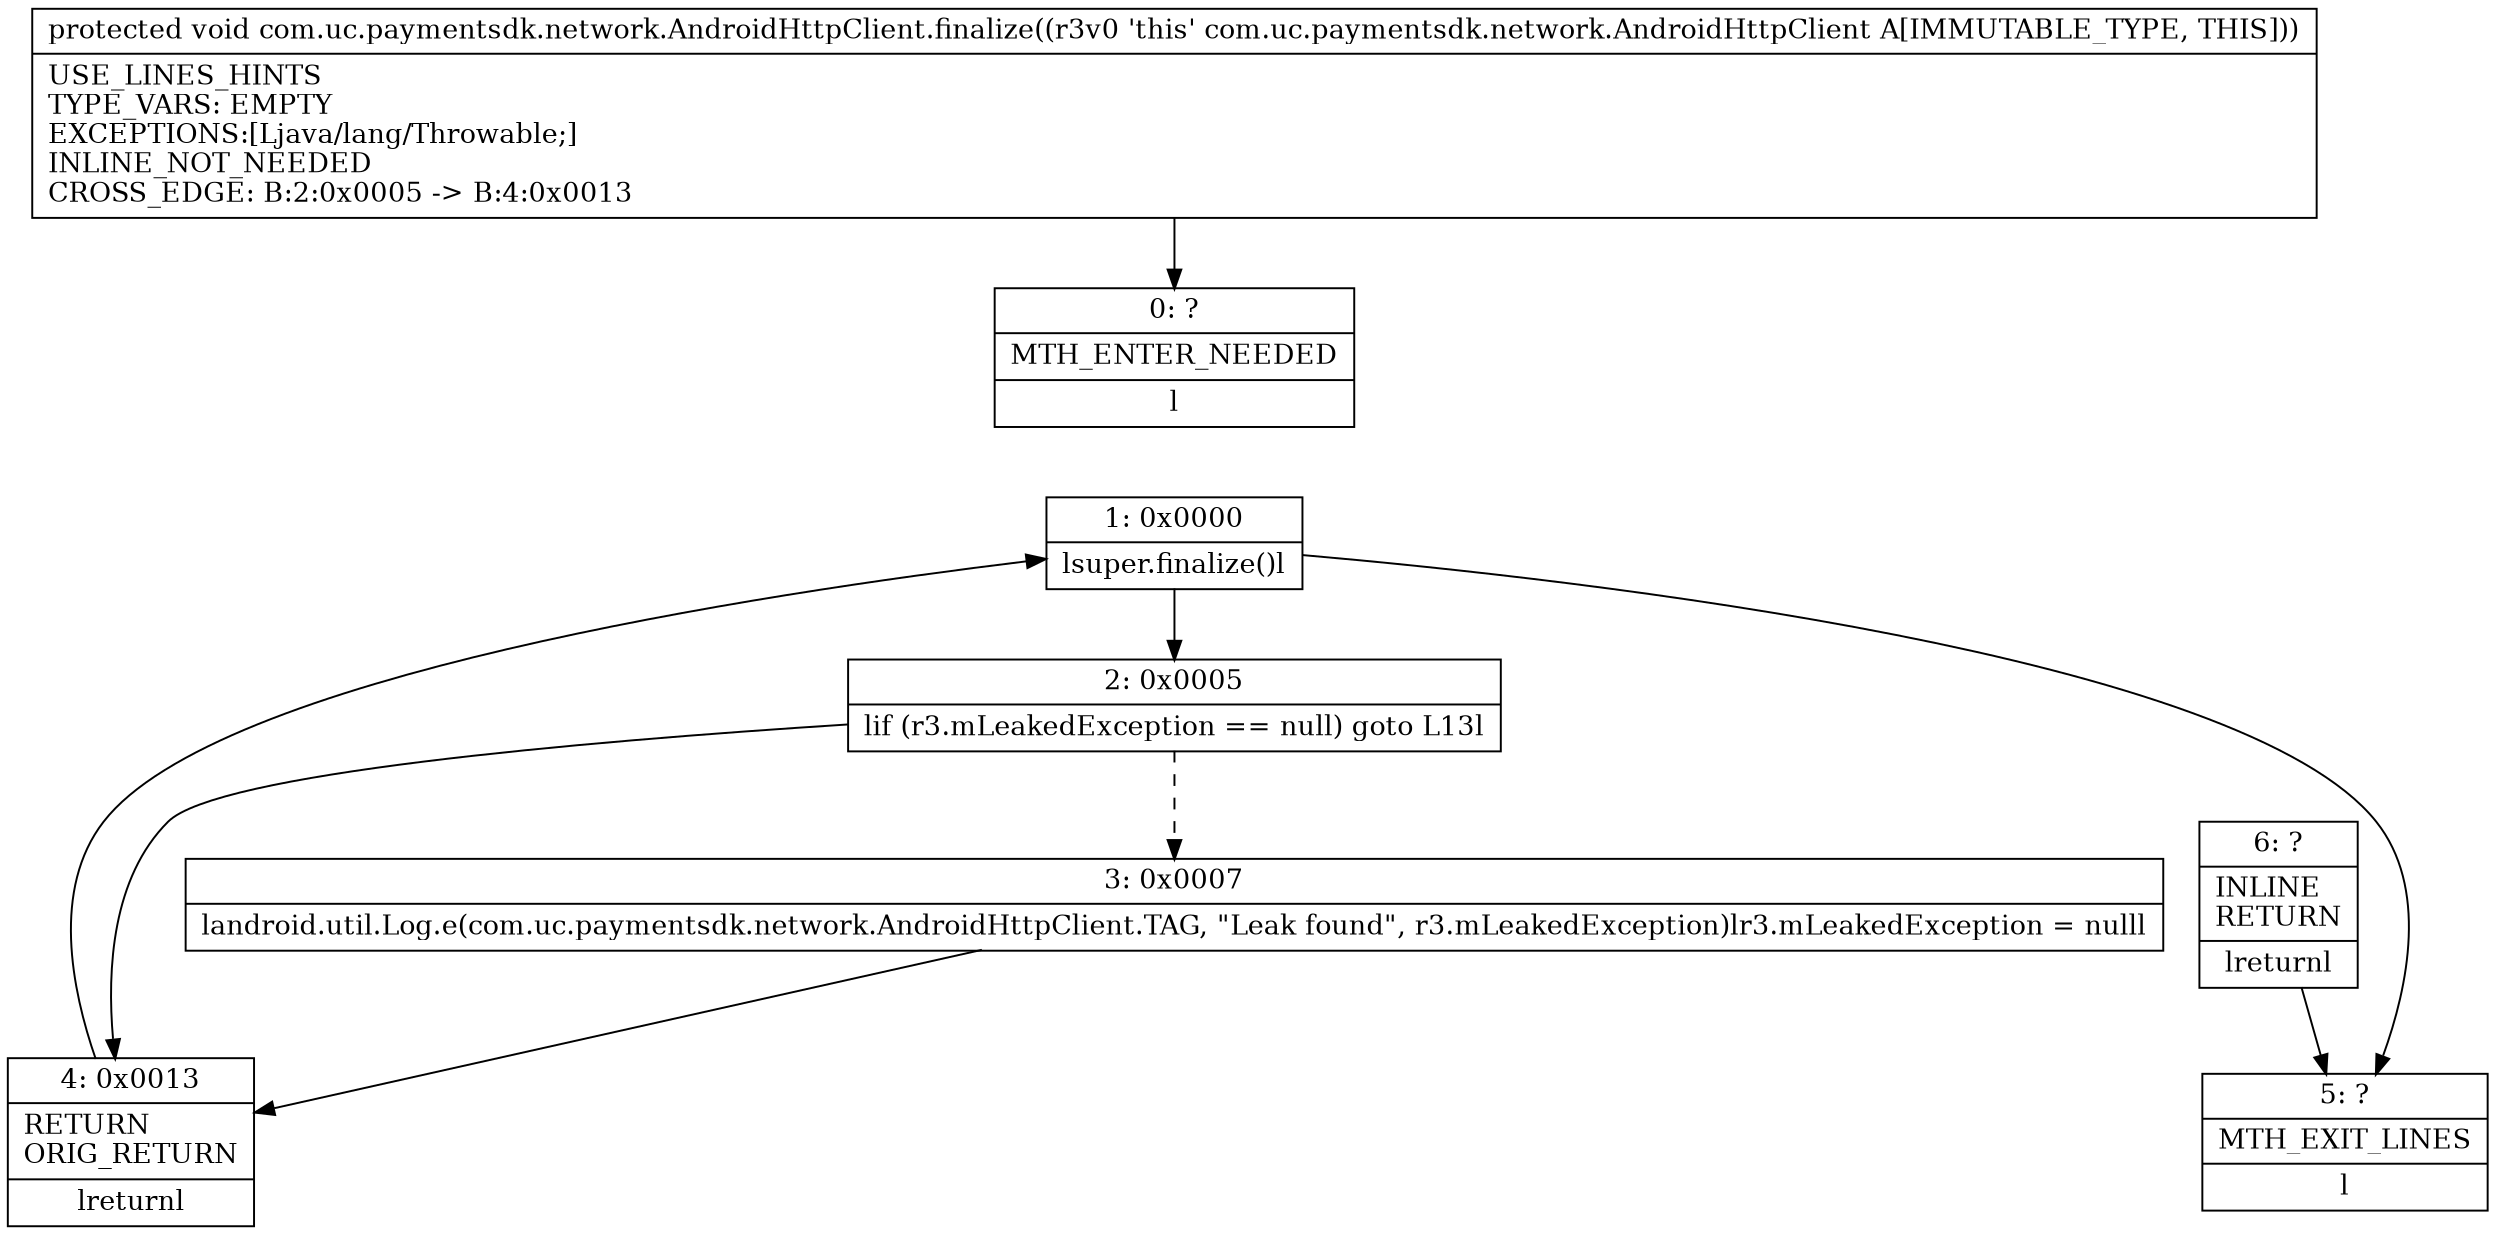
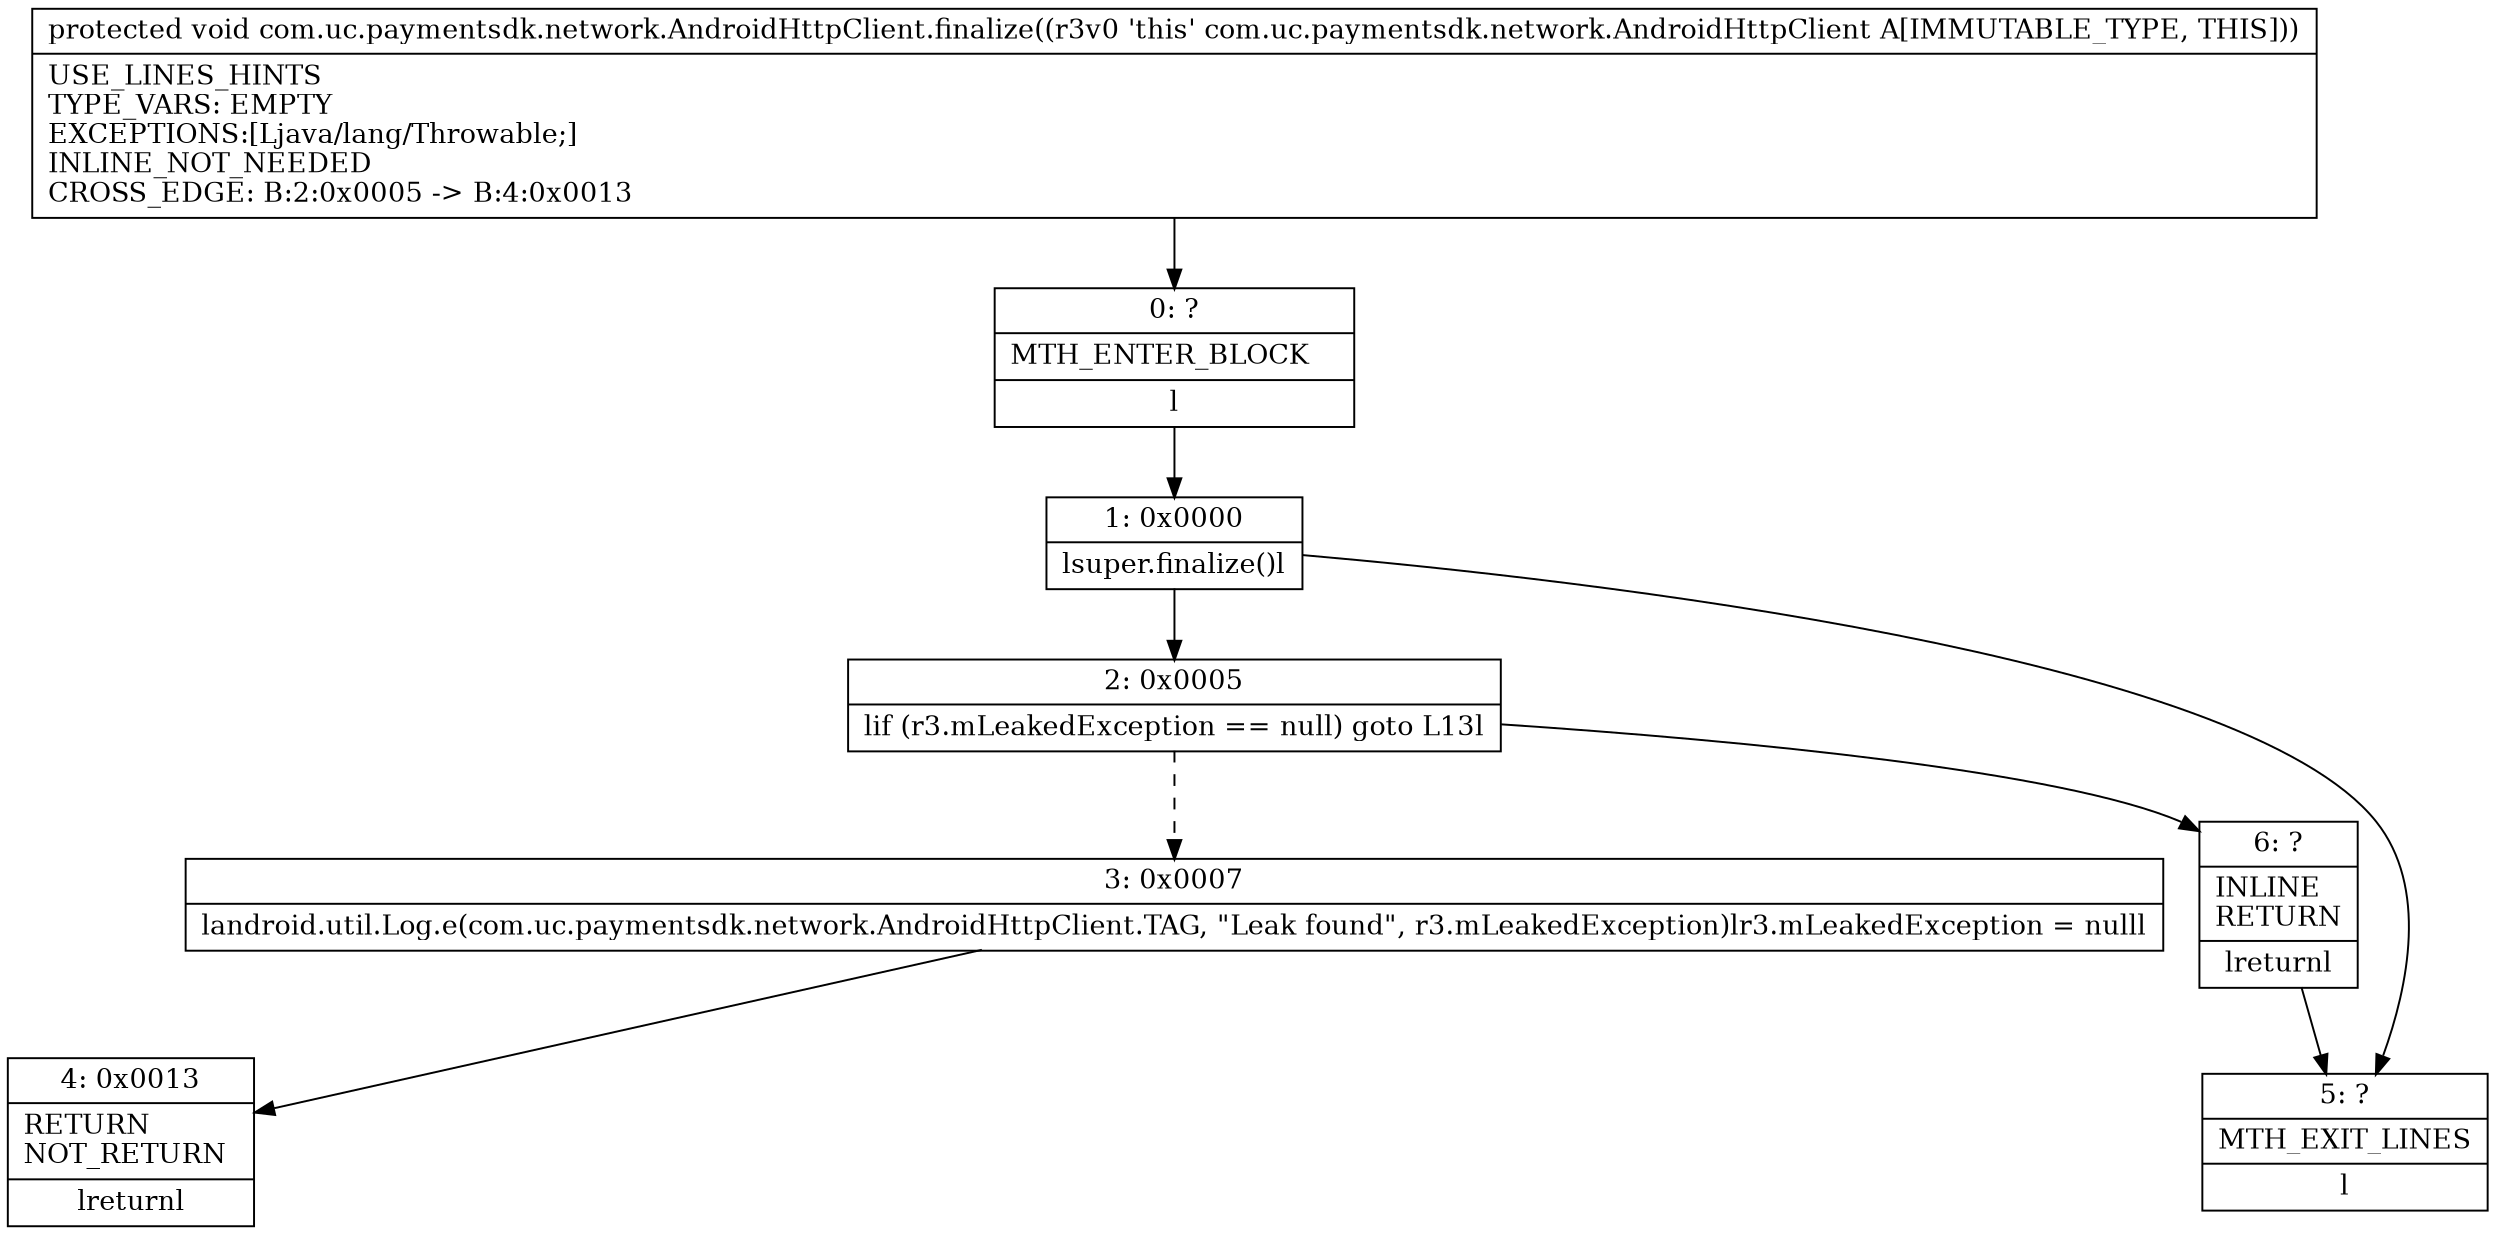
(1174, 356) -> (1161, 356)
(428, 670) -> (1174, 452)
(389, 766) -> (1844, 755)
(131, 1155) -> (125, 1155)
